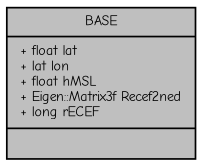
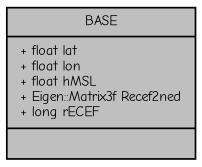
(45, 66) -> (51, 66)
